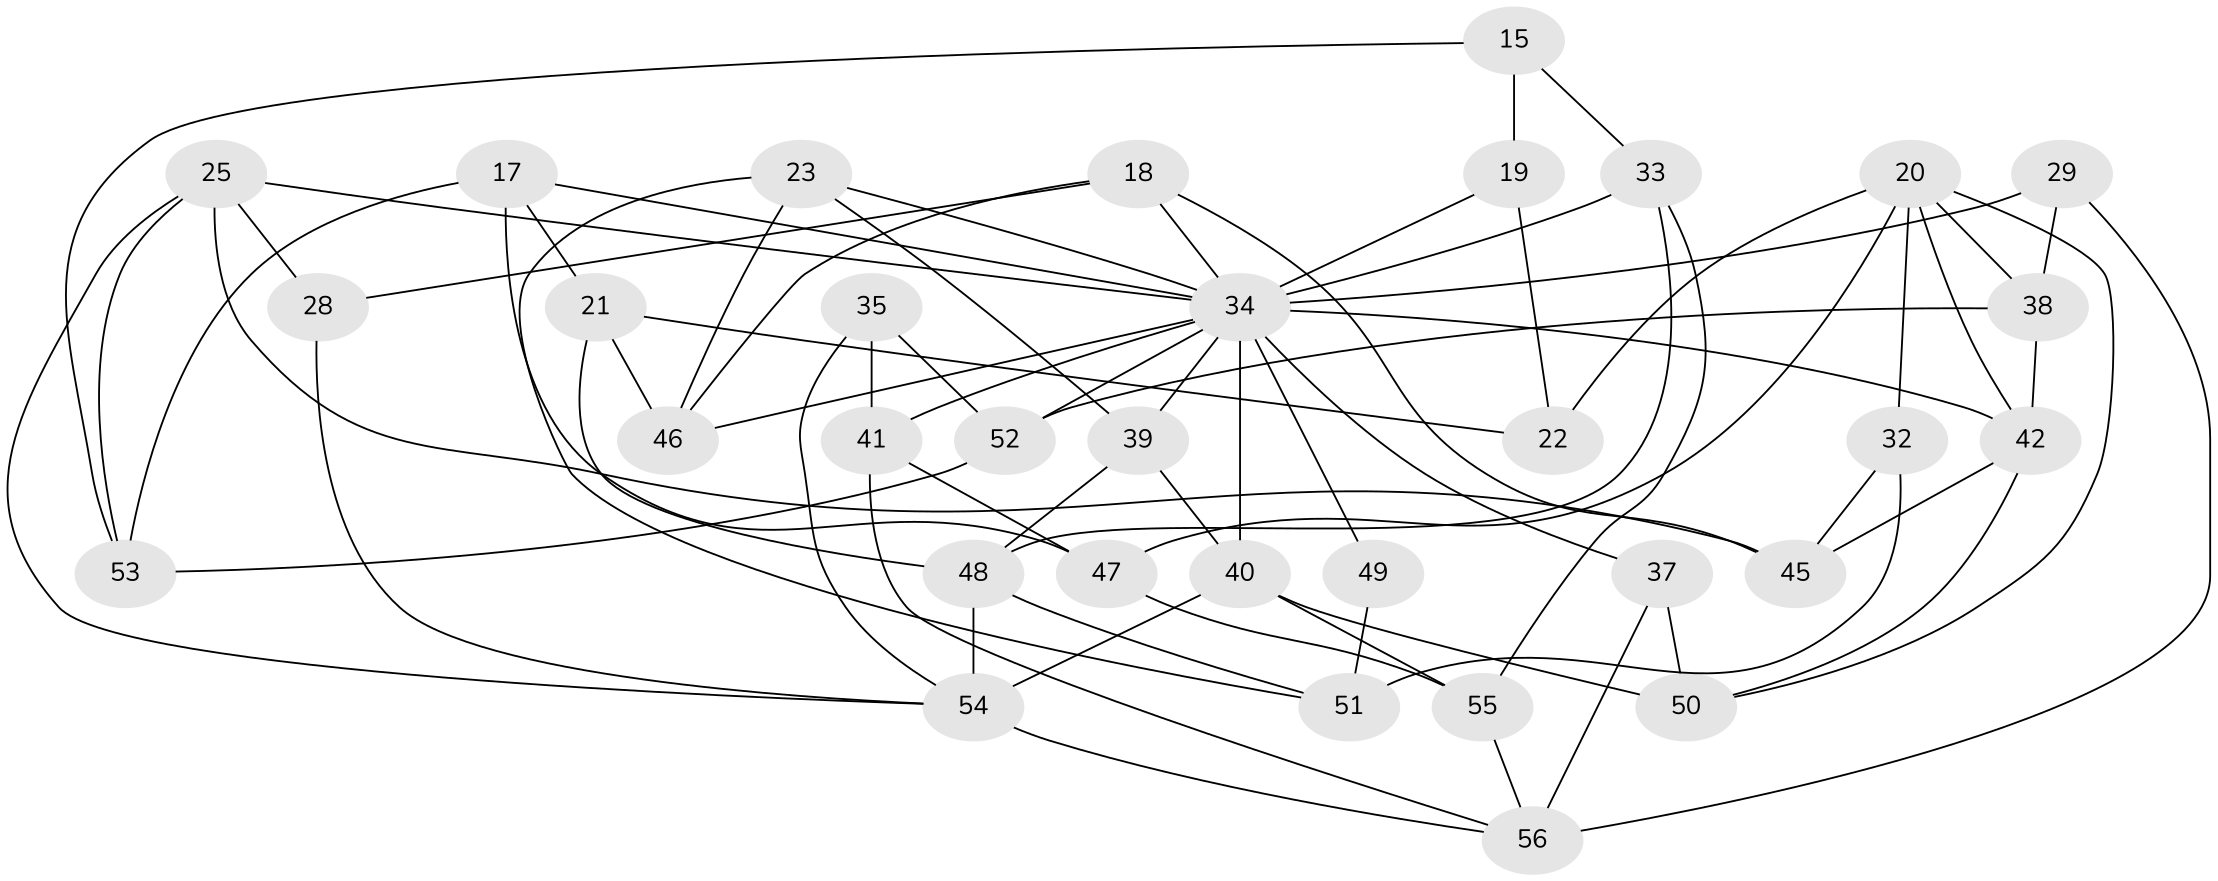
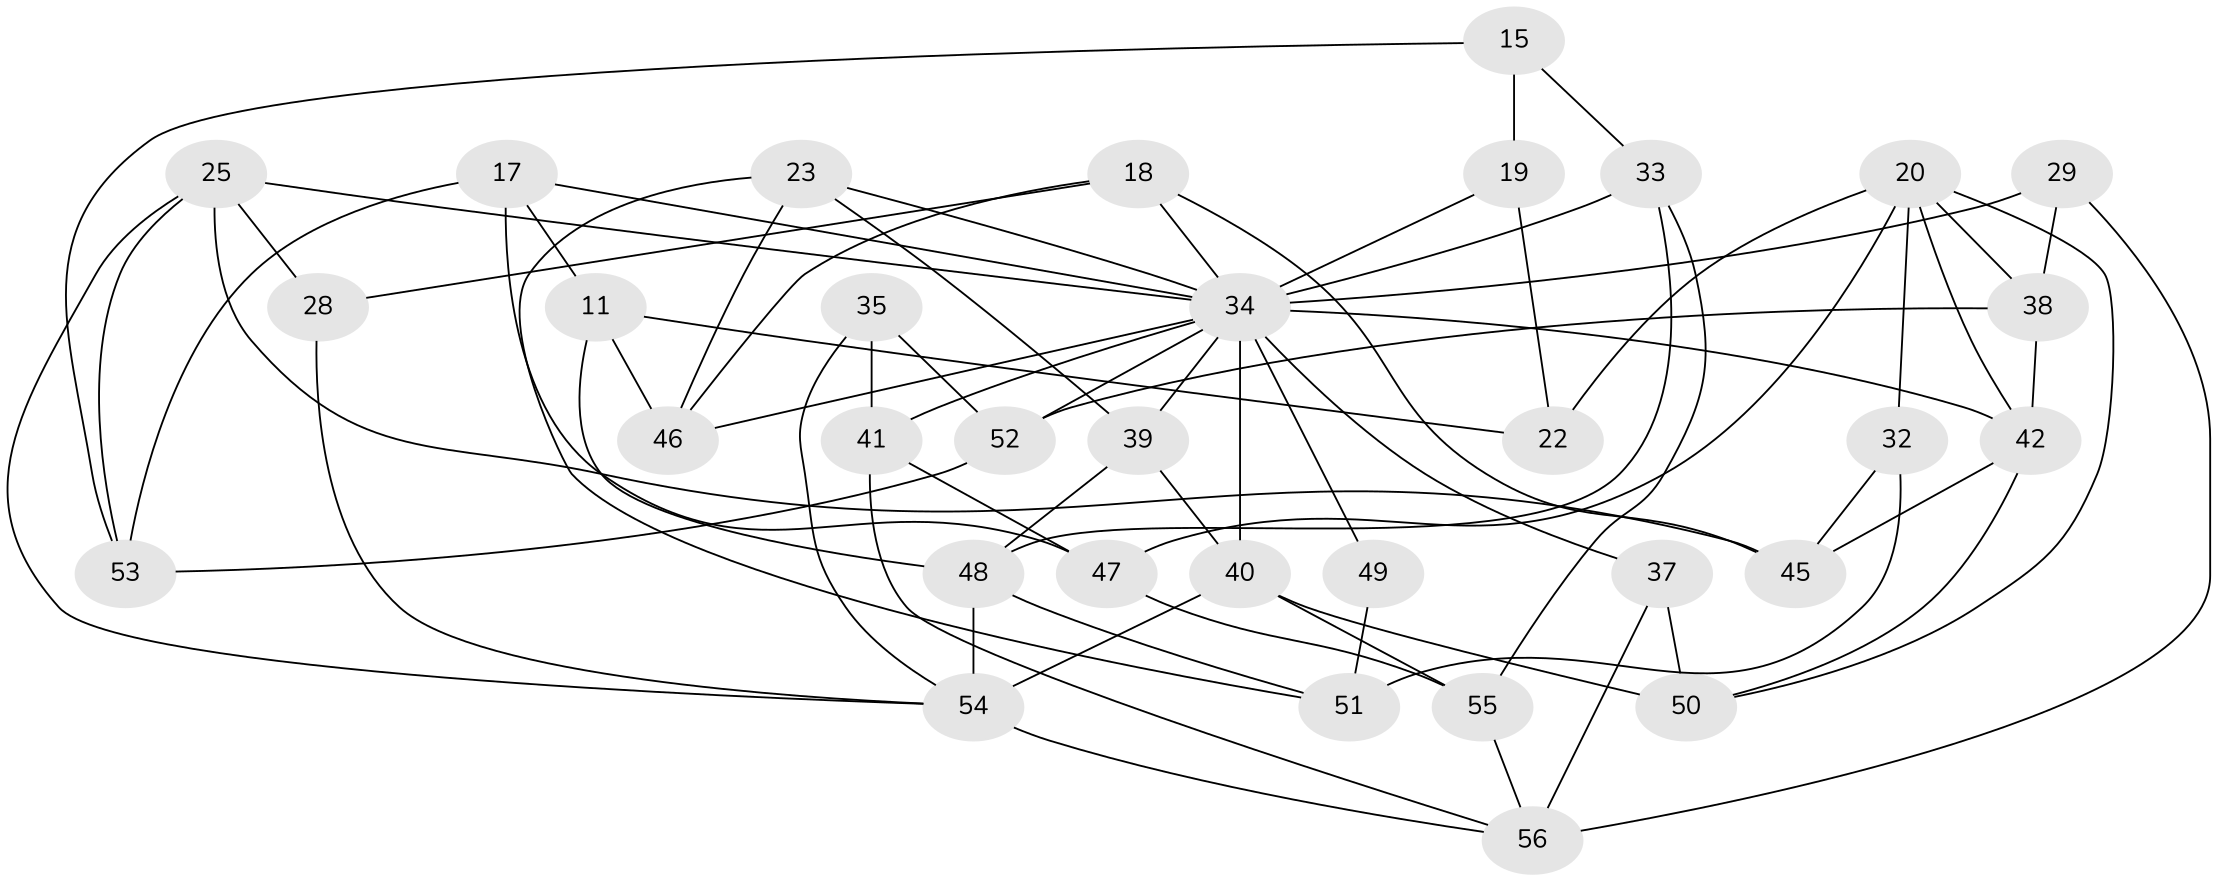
(596, 307) -> (596, 307)
